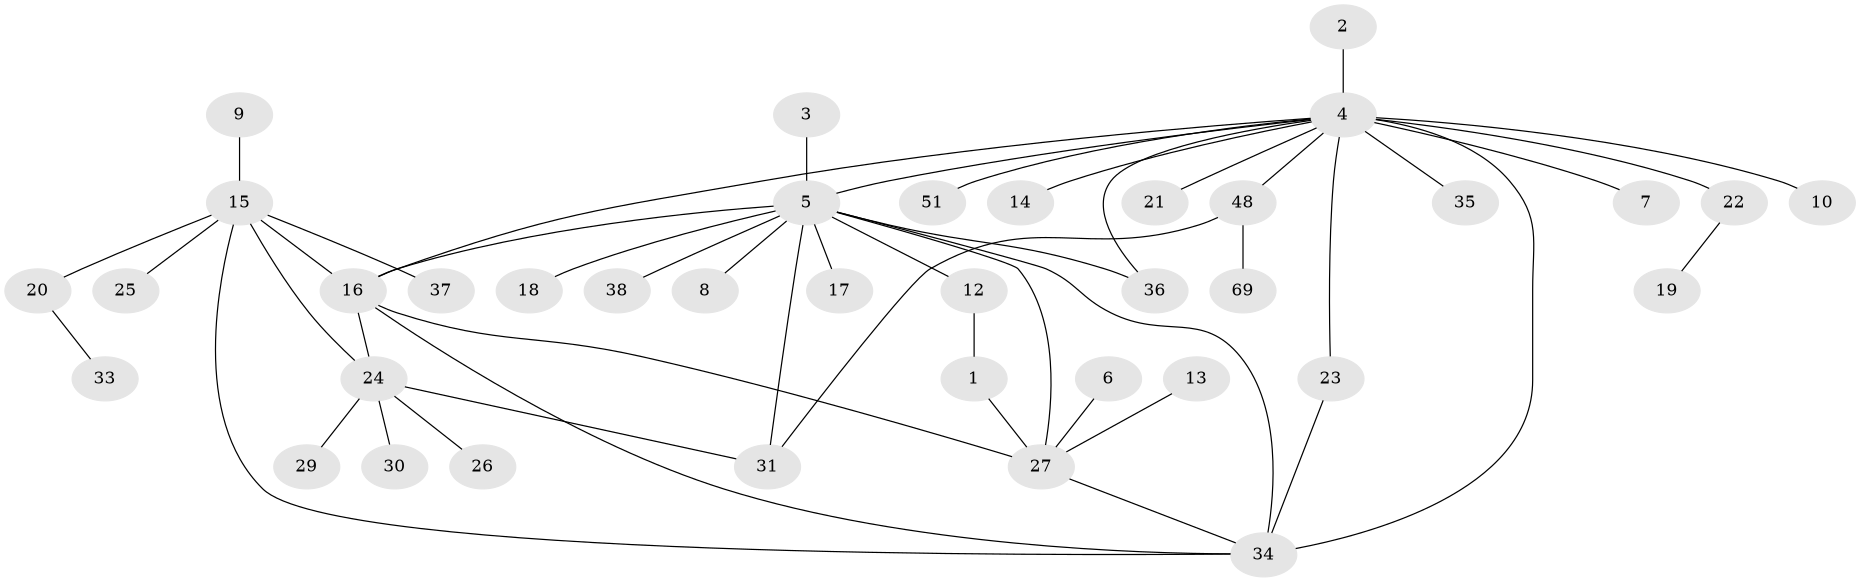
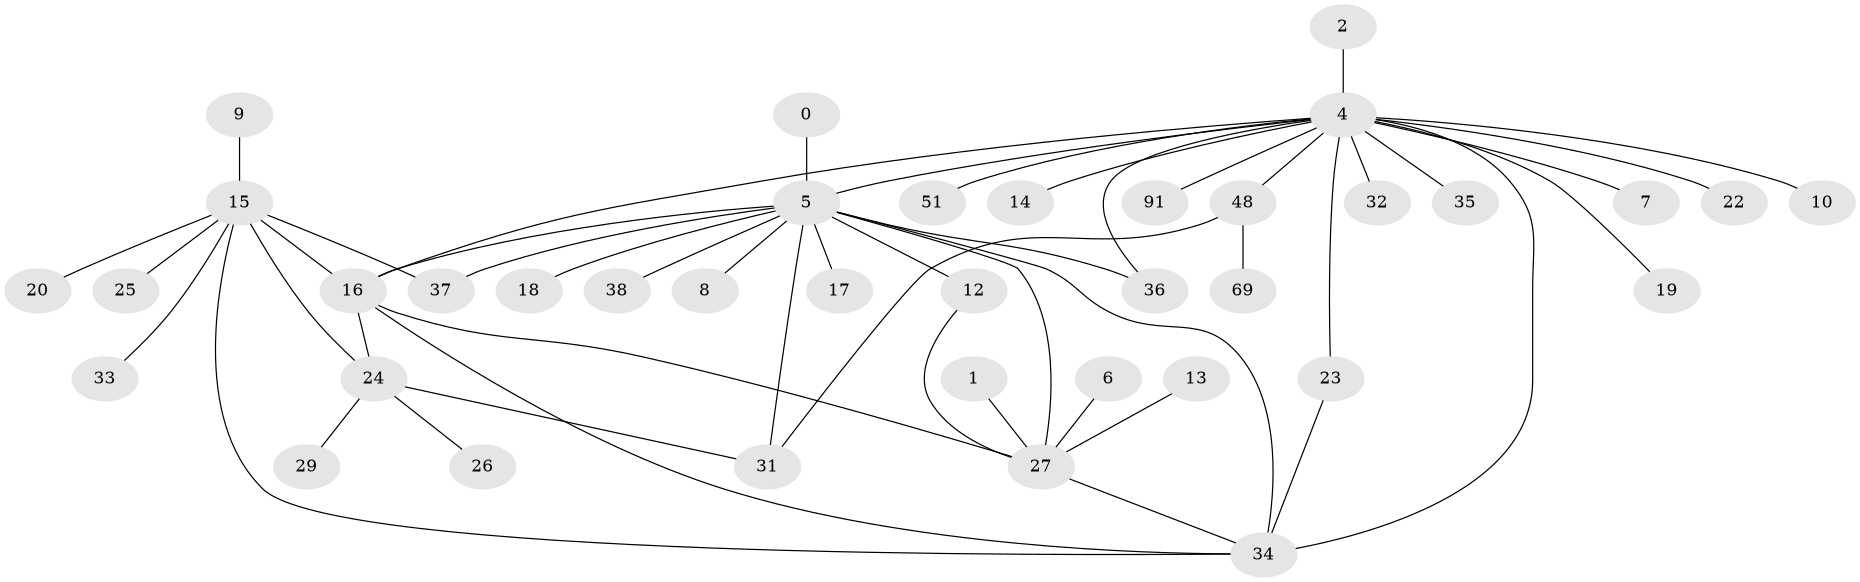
(807, 115) -> (807, 115)
(1155, 203) -> (1155, 203)
none -> (1377, 203)
none -> (619, 234)
(1701, 247) -> (1528, 169)
(72, 335) -> (182, 297)
(974, 335) -> (930, 401)
(395, 467) -> none
